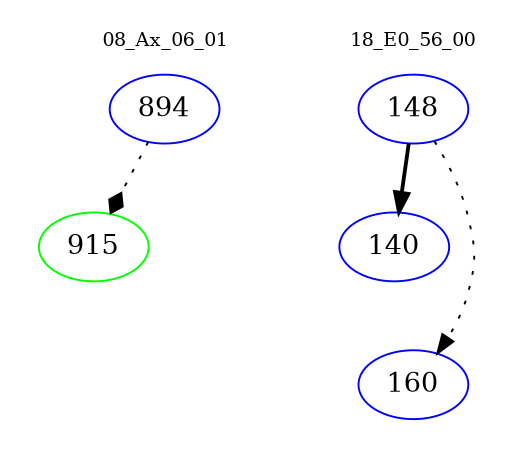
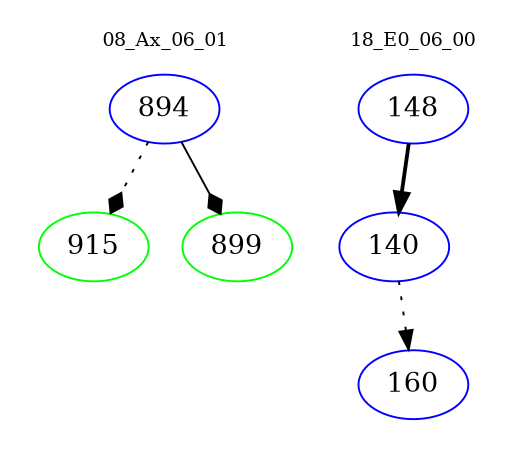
(413, 41) -> (413, 41)
(473, 238) -> (402, 306)
none -> (237, 247)
